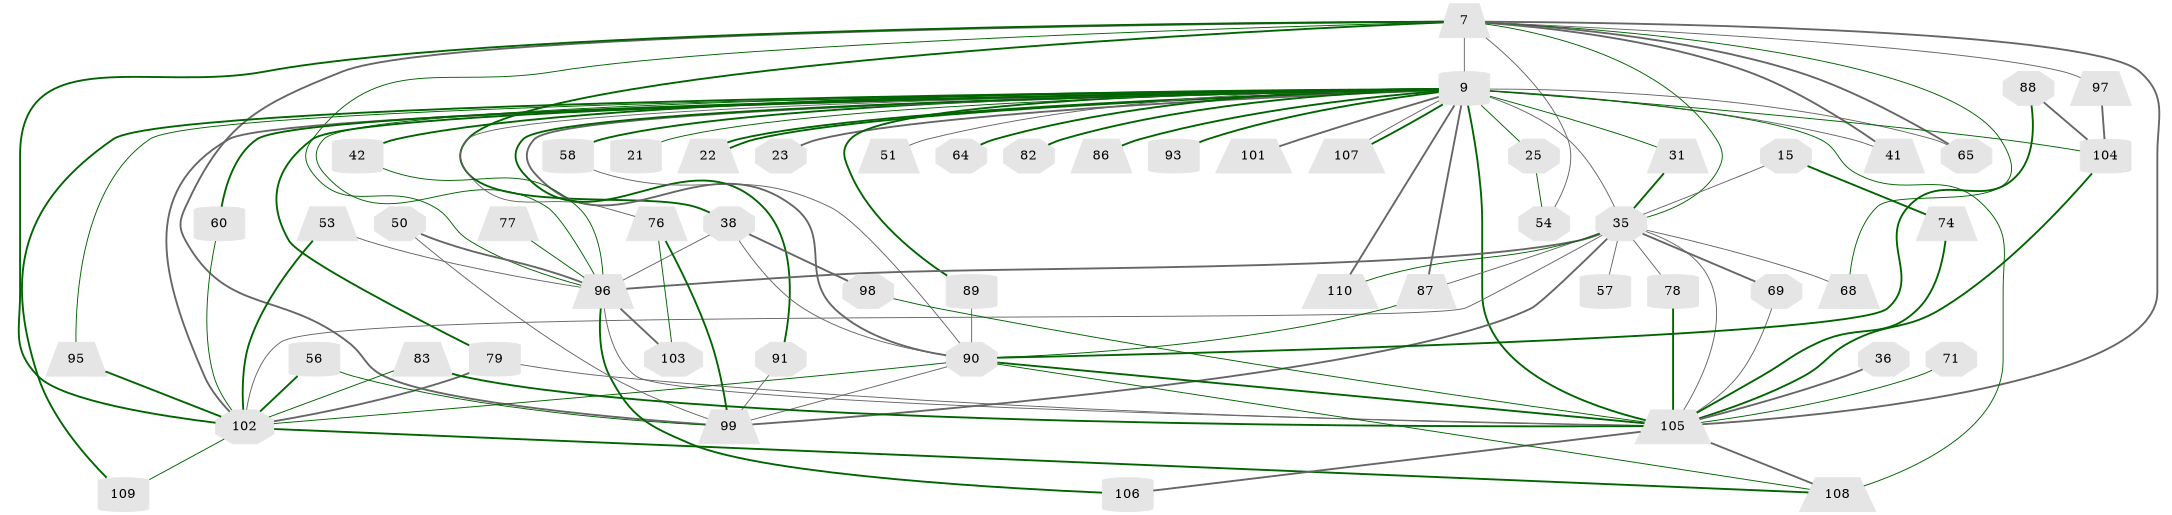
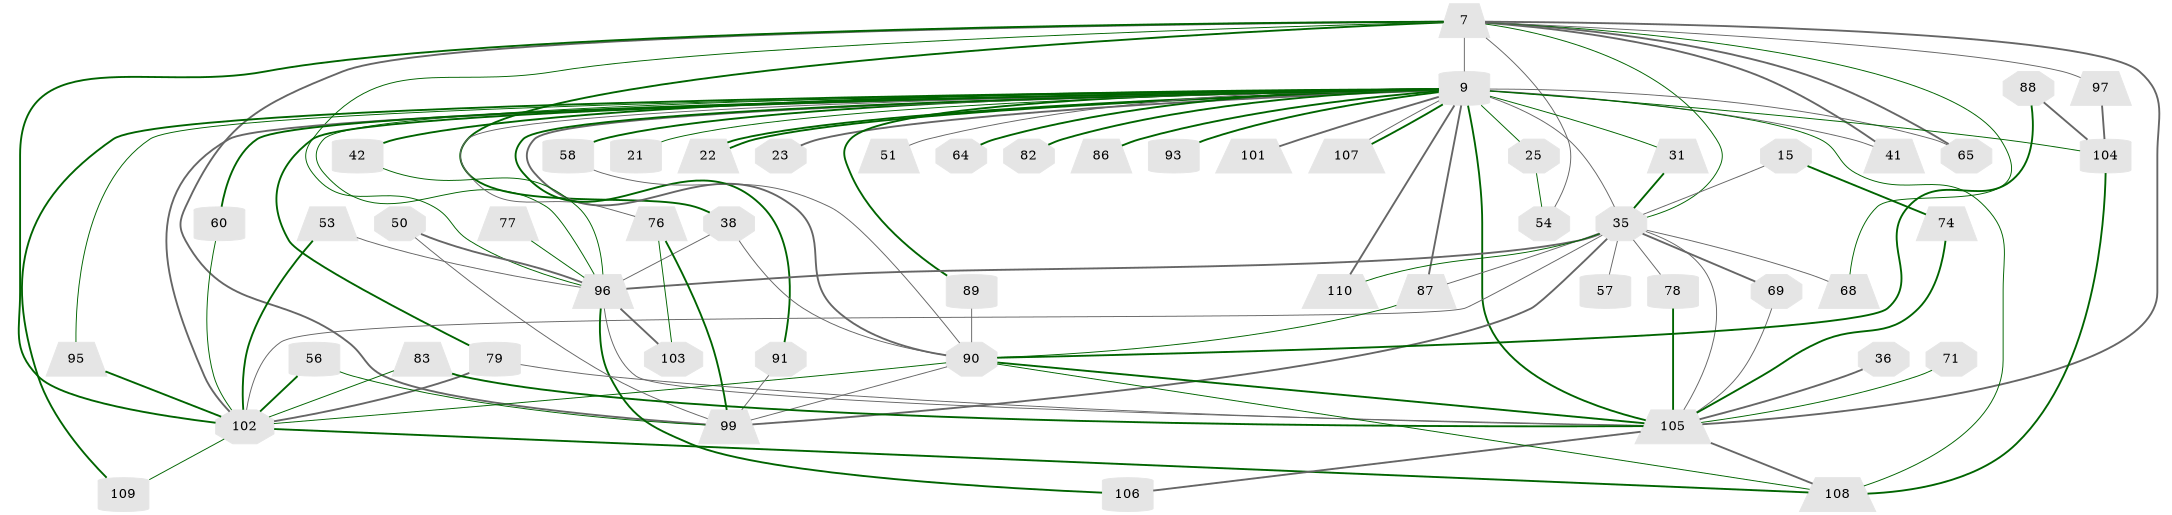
(868, 291) -> none
(1912, 322) -> (2055, 391)
